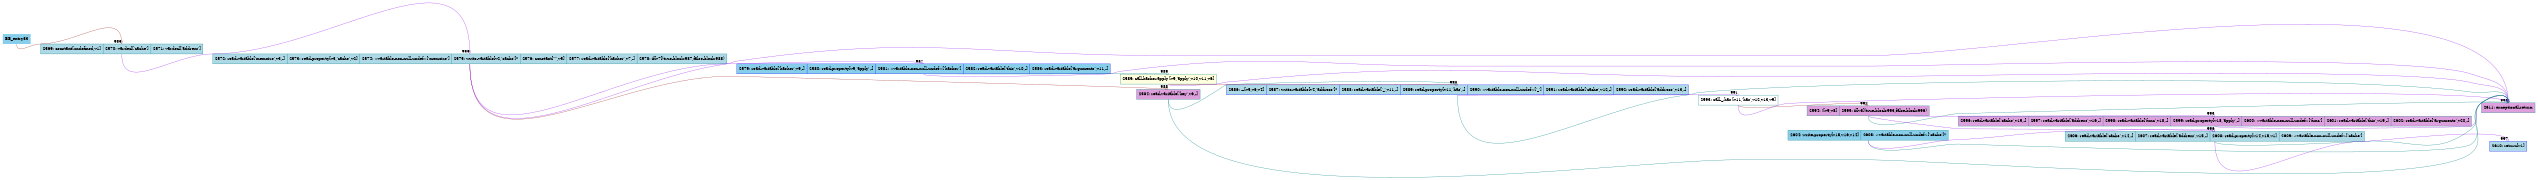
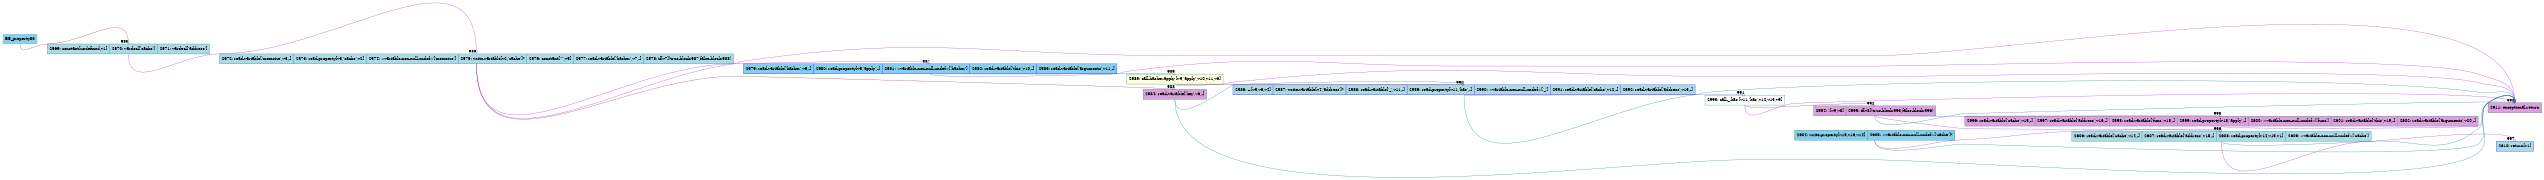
(17, 39) -> (20, 39)
